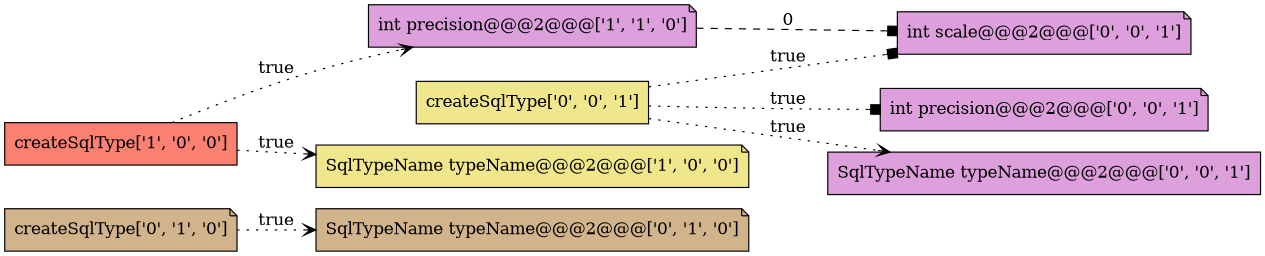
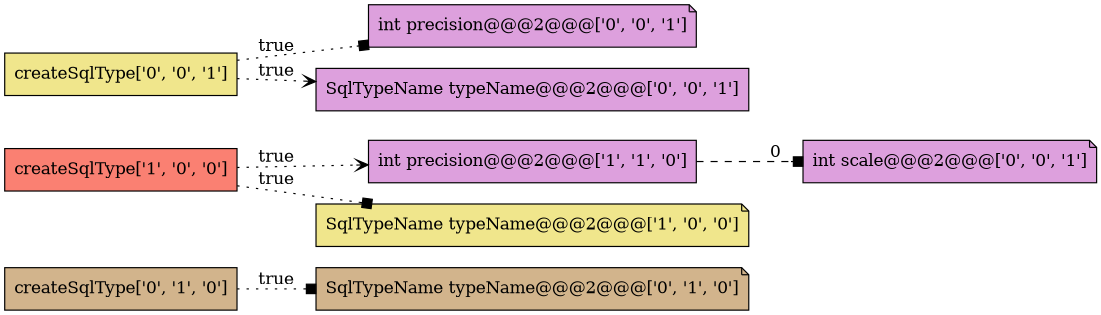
(532, 26) -> (532, 162)
(767, 71) -> none
(270, 152) -> (299, 194)
(121, 230) -> (121, 289)
(270, 230) -> (270, 289)
